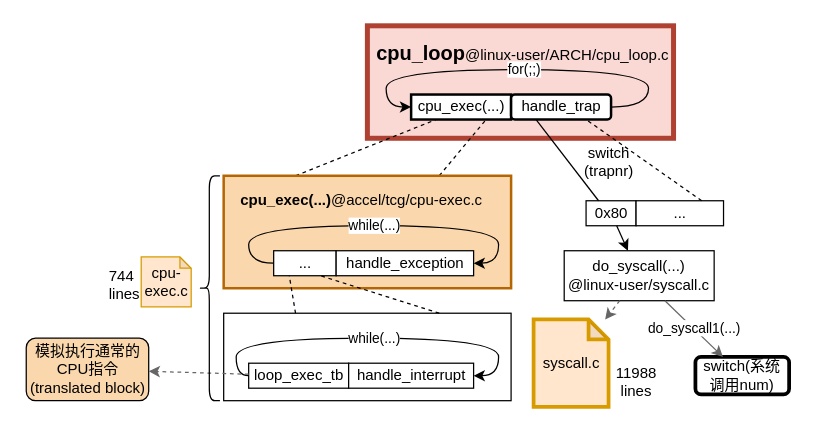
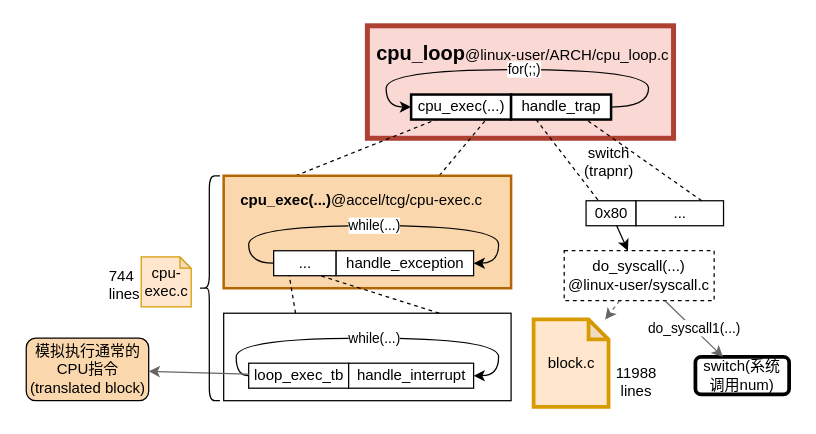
(561, 107) -> (561, 107)
(567, 159) -> (567, 159)
(639, 276) -> (639, 276)
(572, 363) -> (572, 363)
(198, 373) -> (198, 373)
